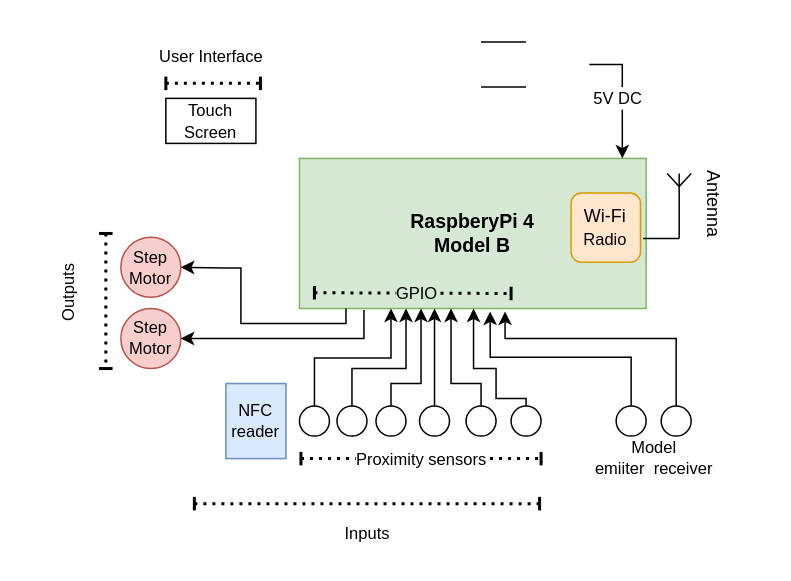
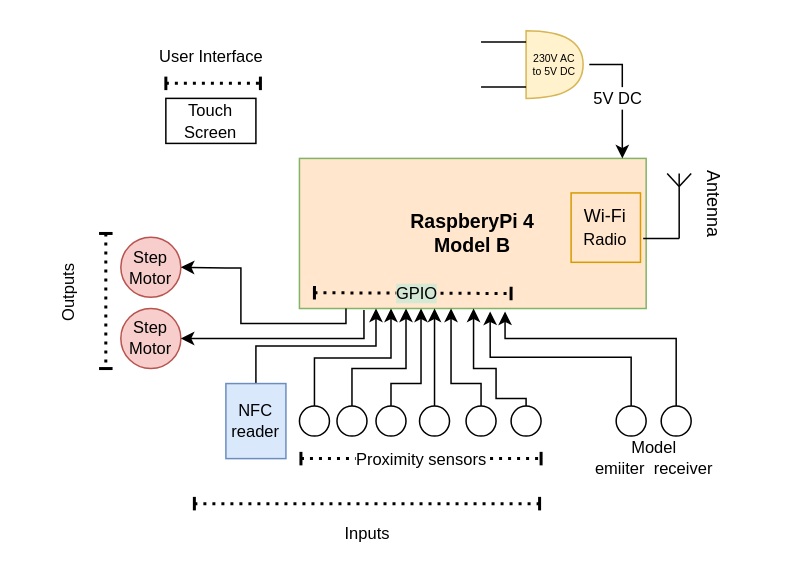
none -> (554, 65)
(605, 227) -> (605, 227)
(473, 233) -> (473, 233)
none -> (311, 346)
